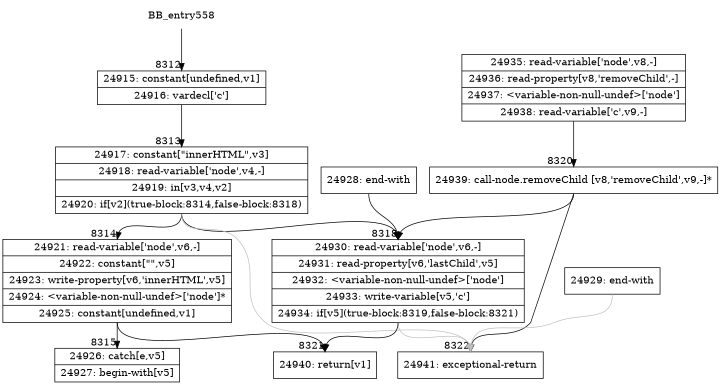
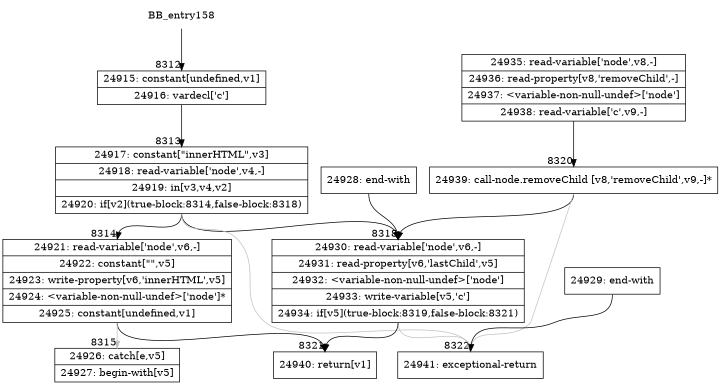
(182, 16) -> (182, 16)
(542, 289) -> (542, 289)
(545, 325) -> (545, 325)
(117, 332) -> (117, 332)
